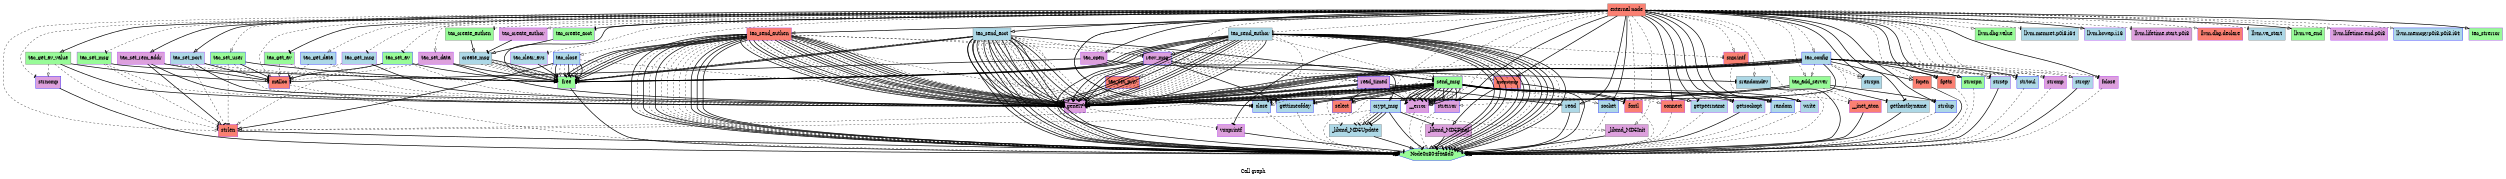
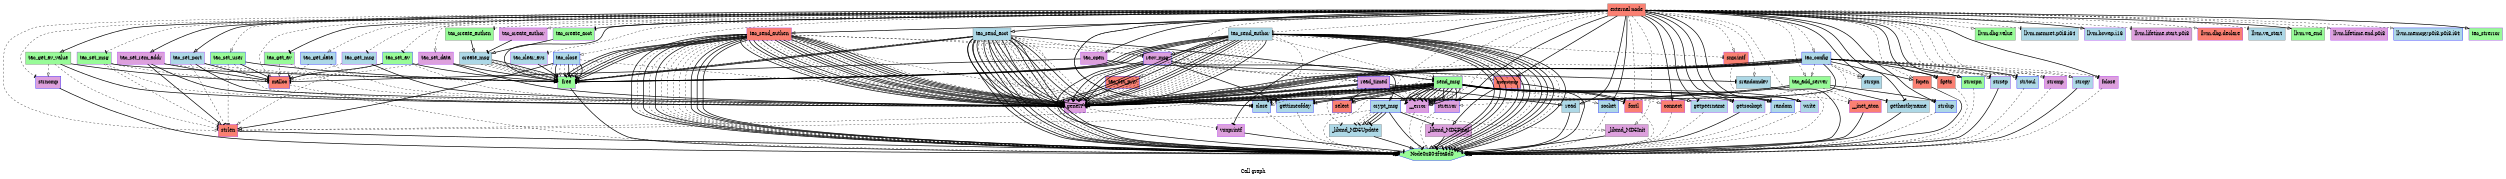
none -> (177, 74)
